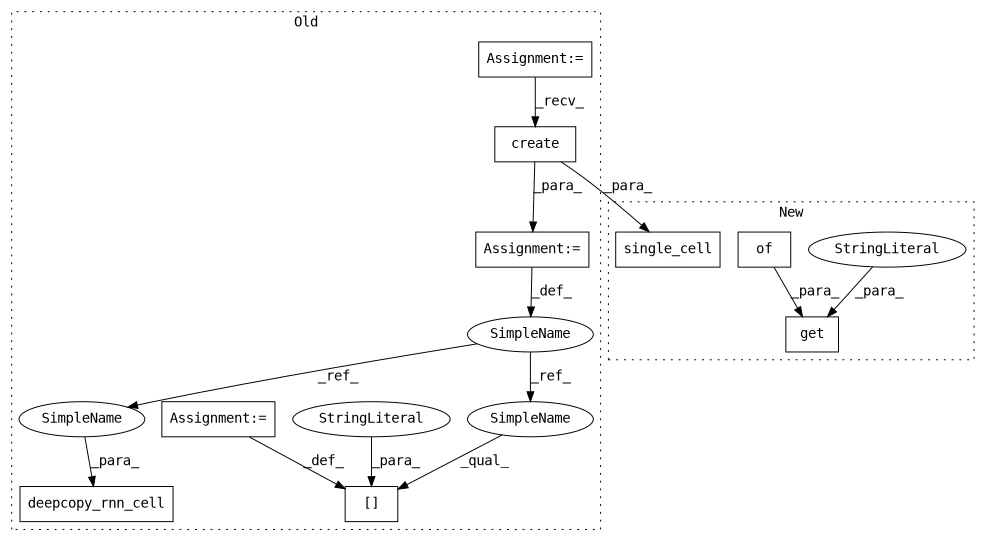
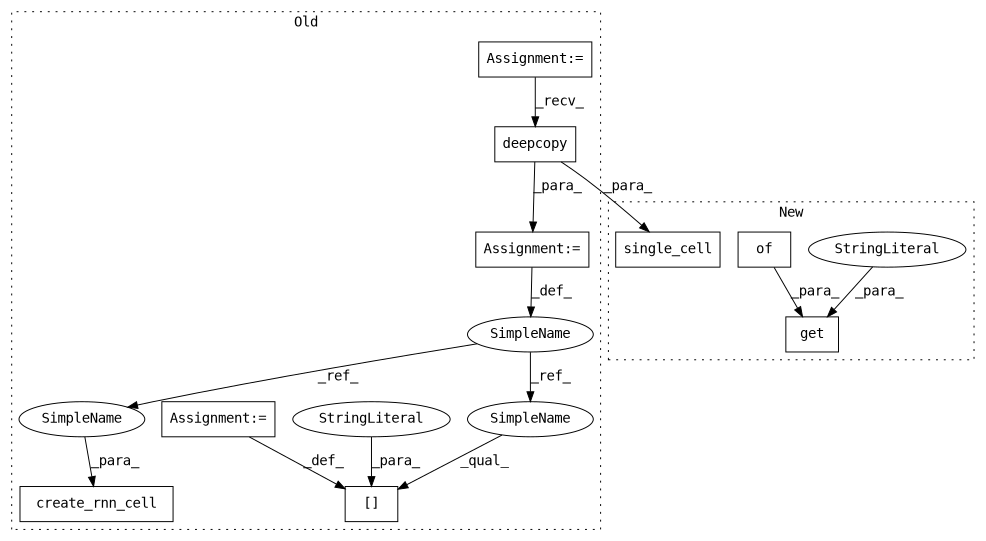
(535, 144) -> (535, 144)
(97, 504) -> (97, 504)
